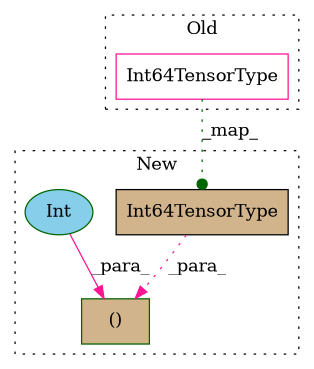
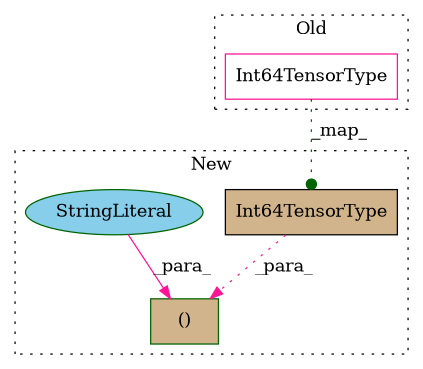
(59, 212) -> (114, 212)
